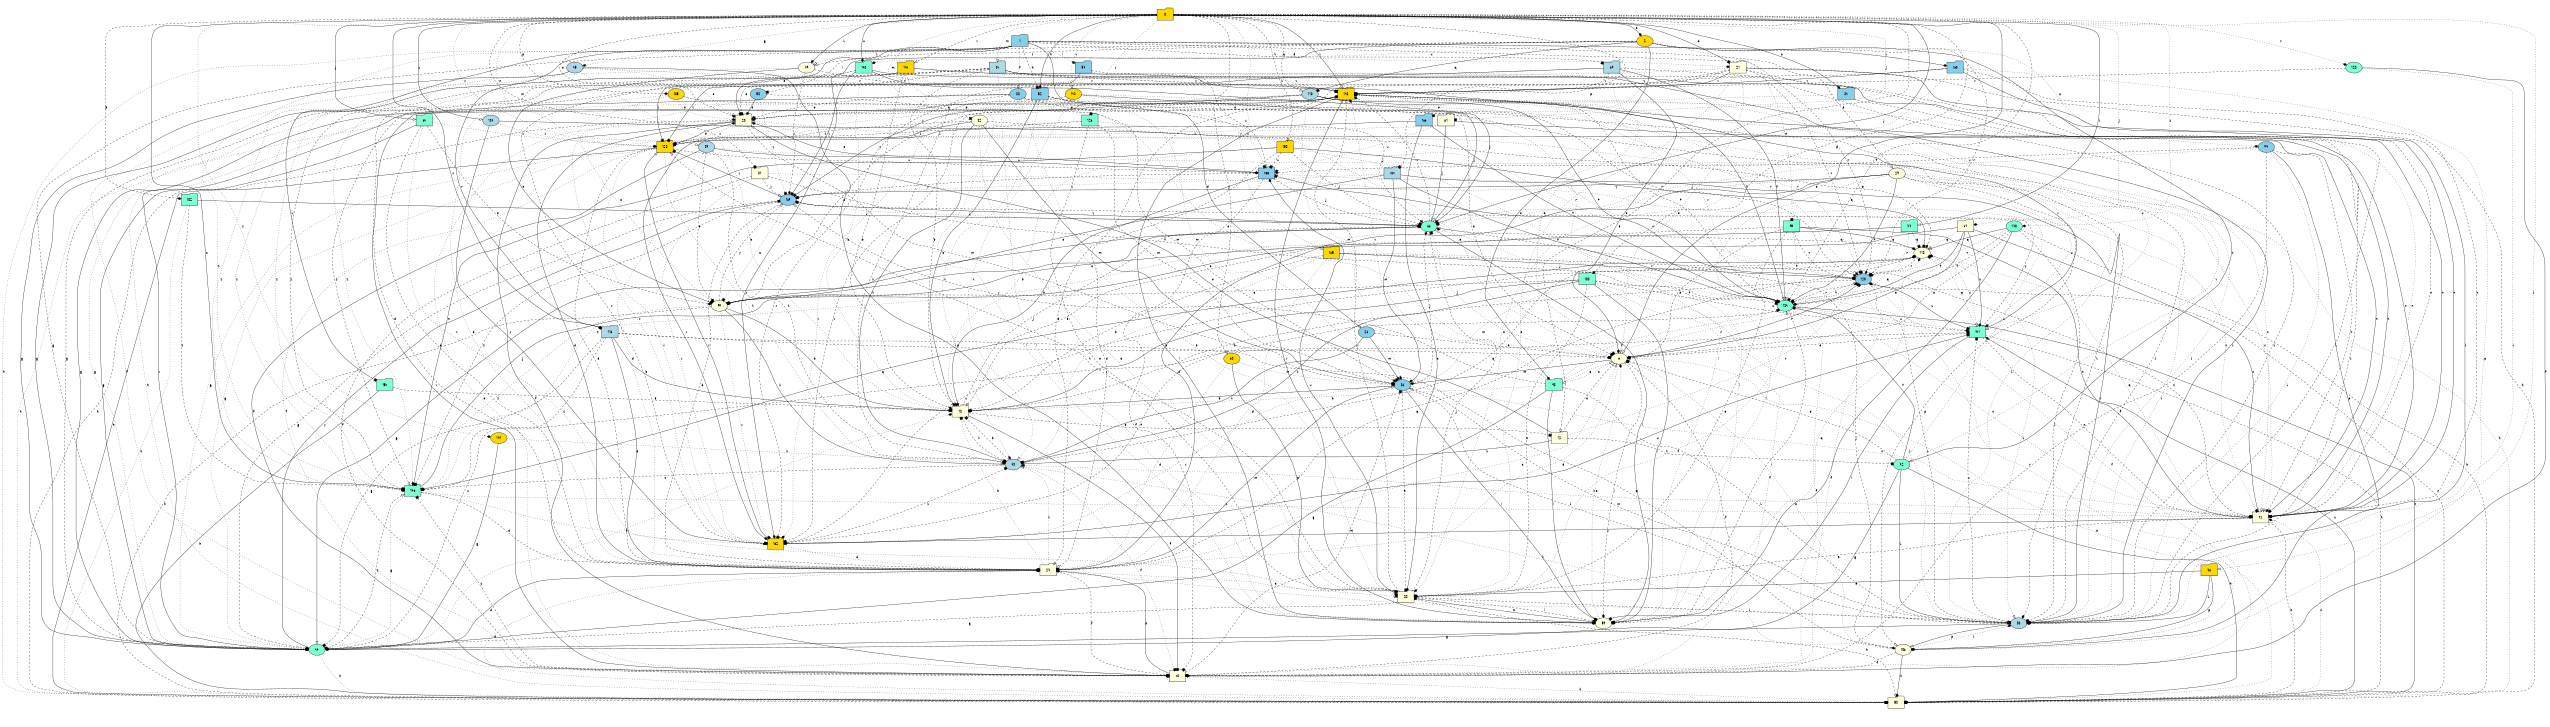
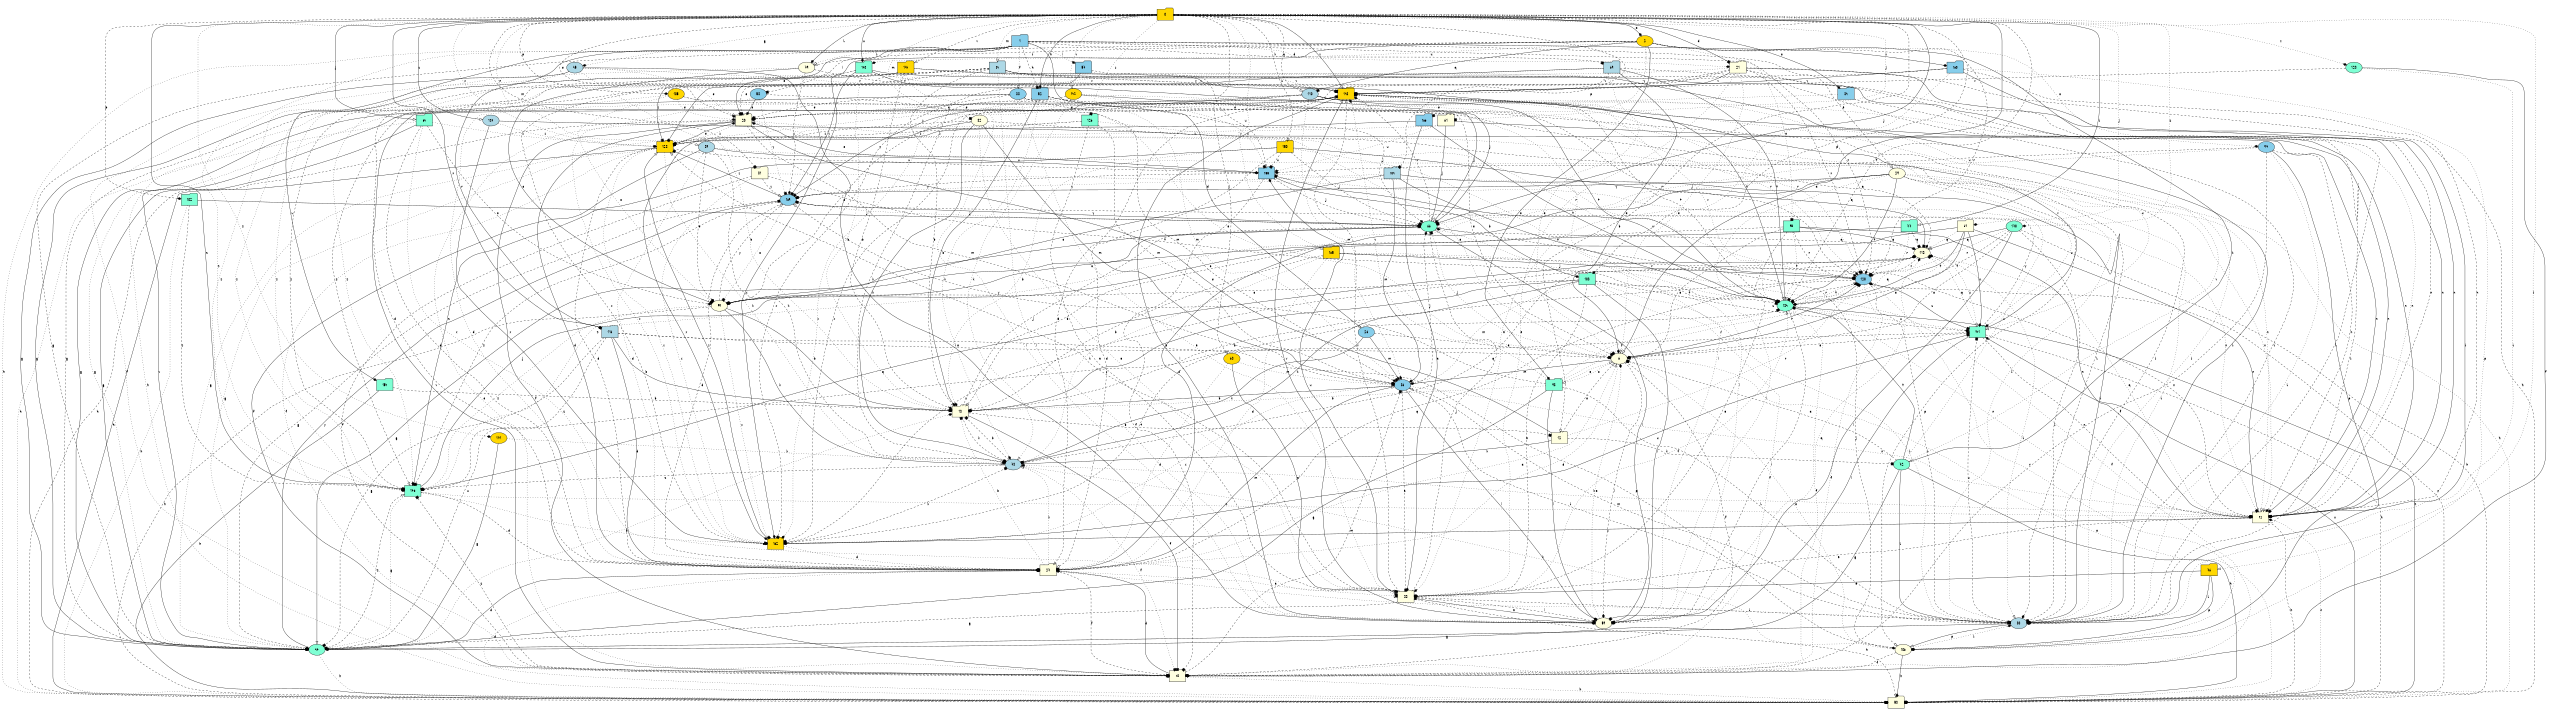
(531, 61) -> (531, 61)
(1067, 254) -> (1424, 208)
